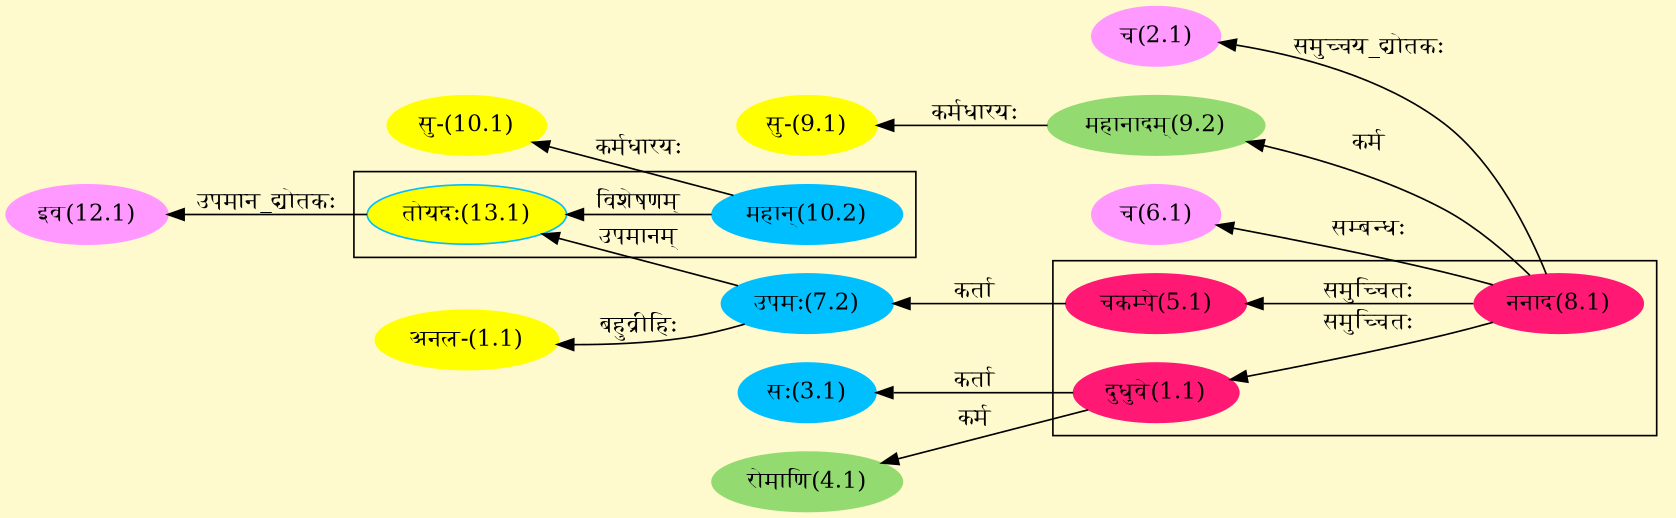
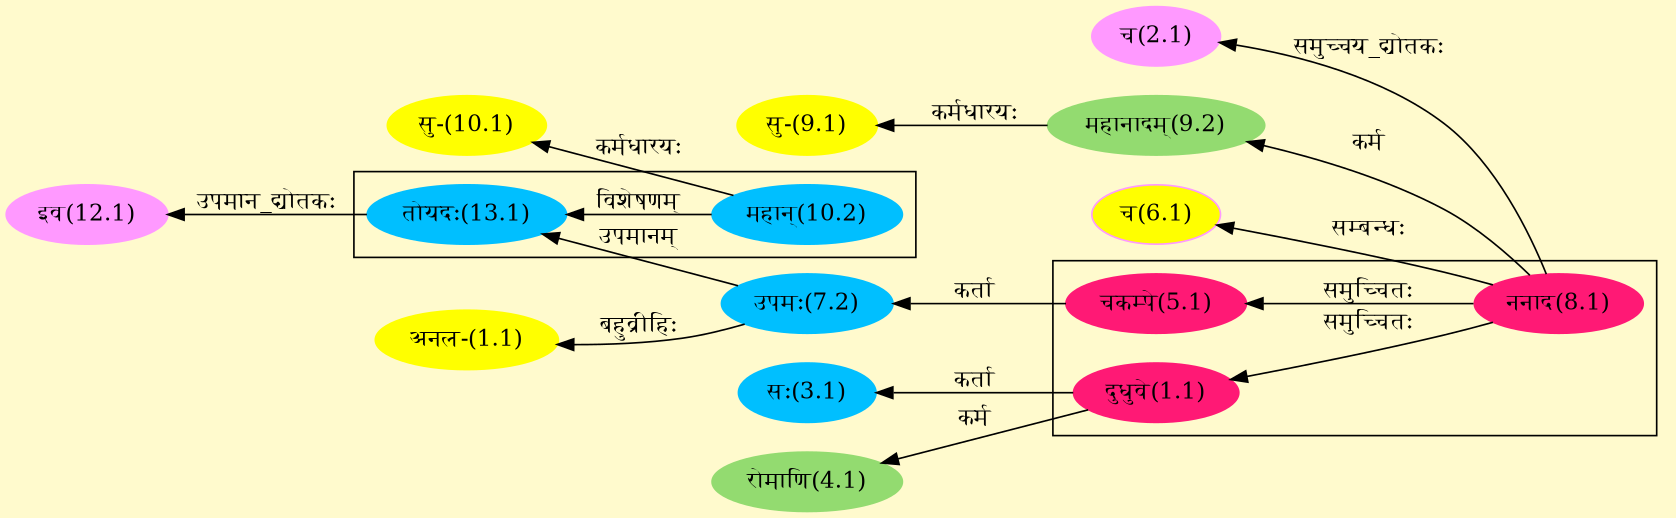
(467, 214) -> (467, 214)
(1156, 214) -> (1156, 214)
